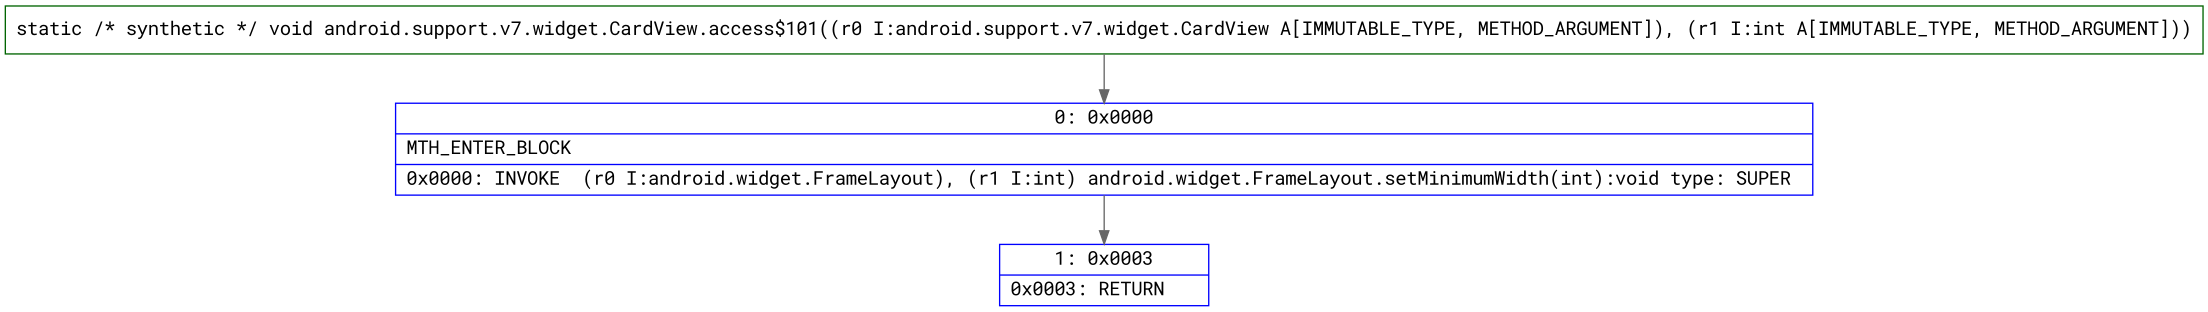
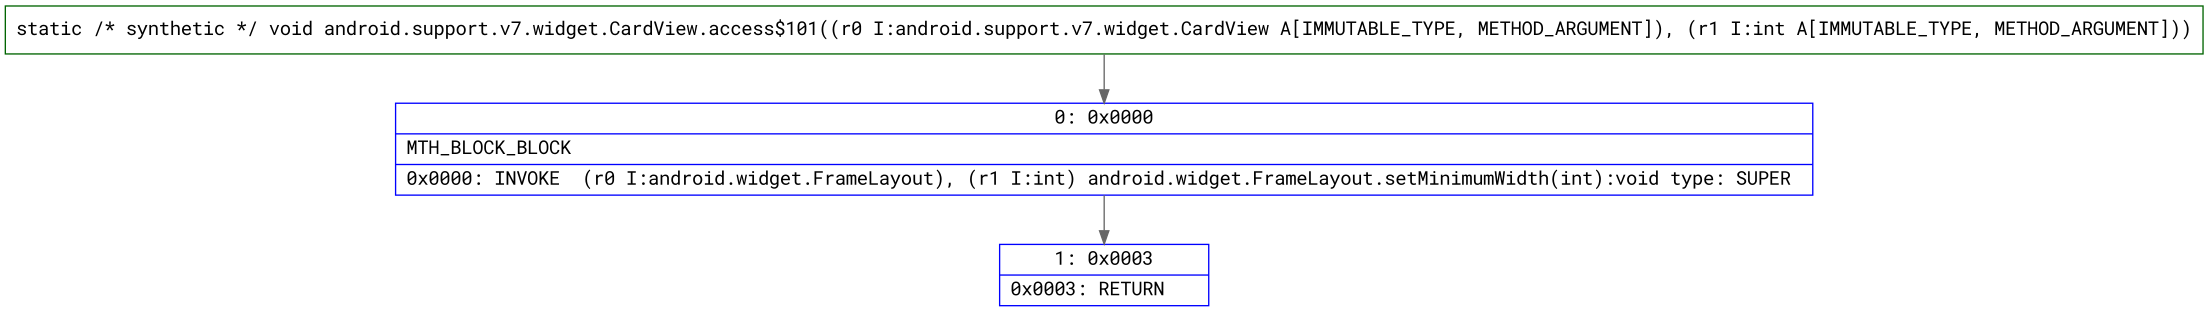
(489, 149) -> (489, 149)
